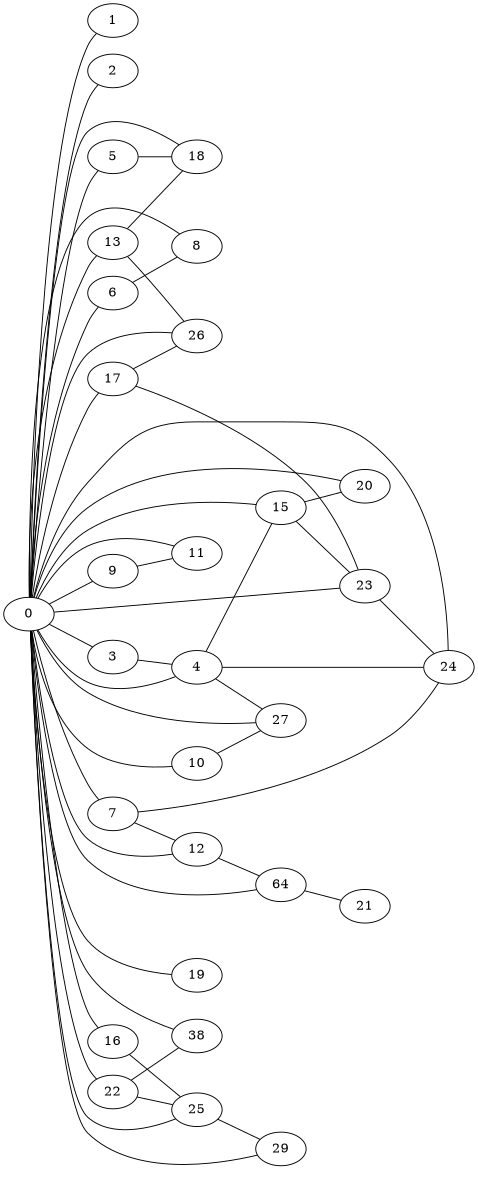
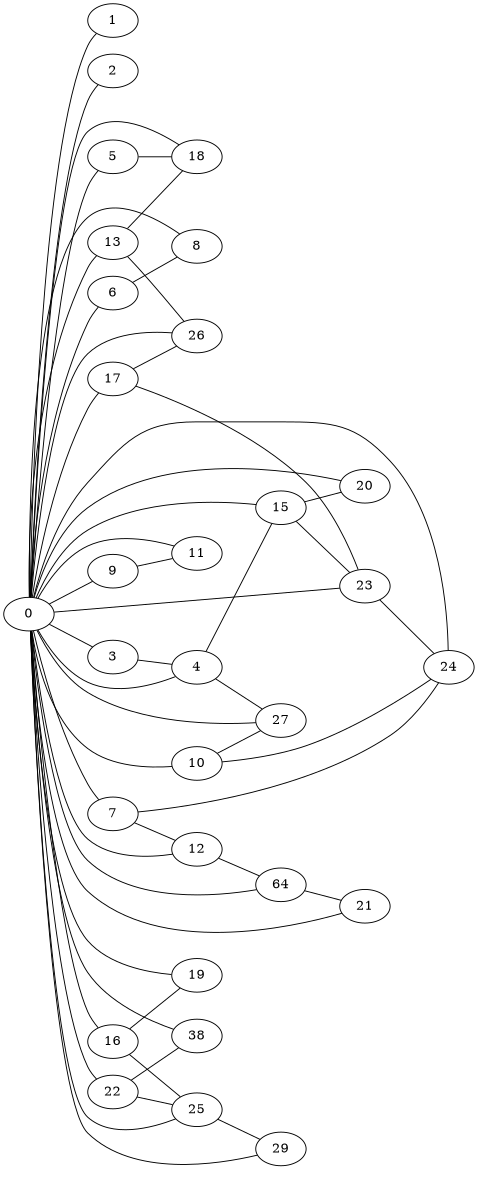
(323, 667) -> (332, 735)
none -> (87, 890)
none -> (155, 1008)
